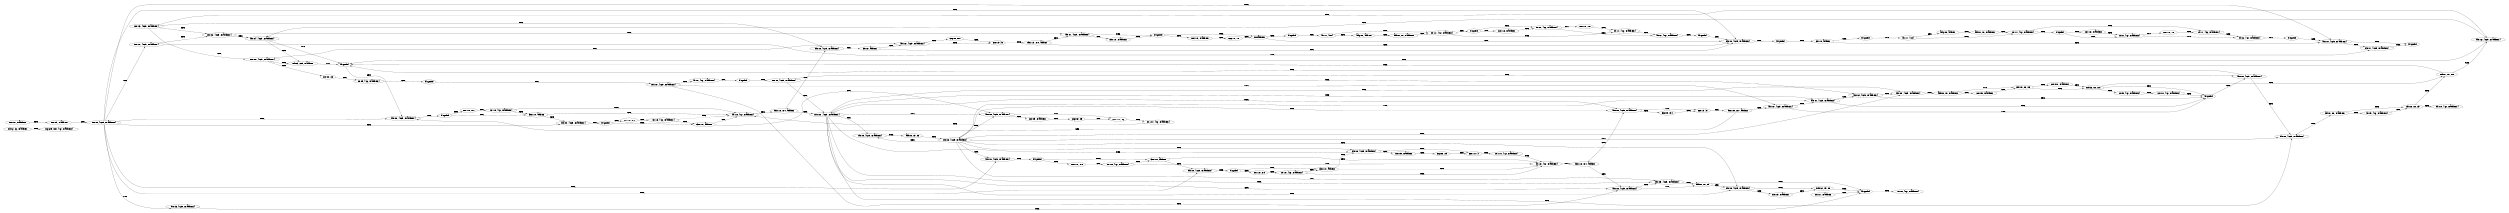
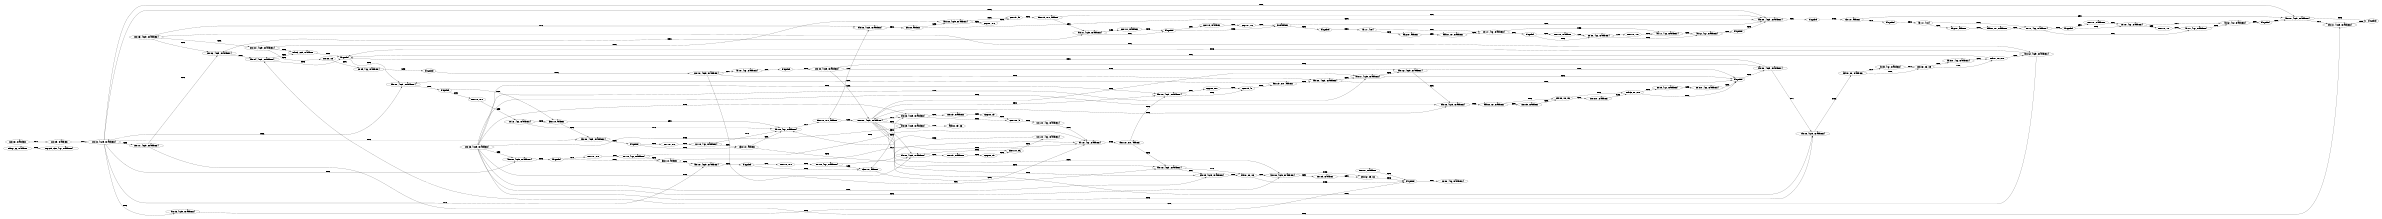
(2271, 83) -> (1979, 60)
(931, 138) -> none
